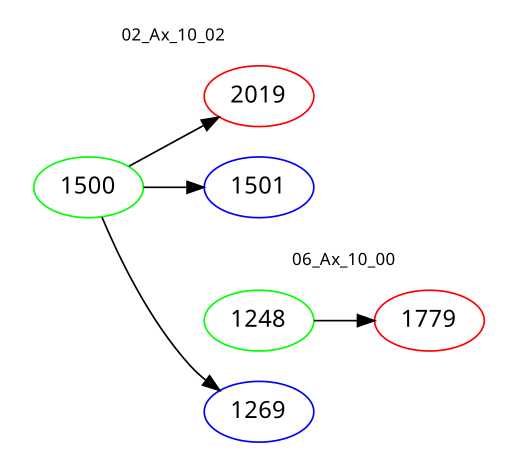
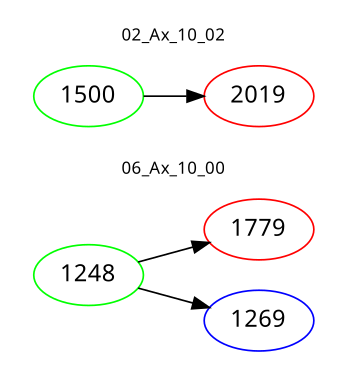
(259, 187) -> none
(146, 304) -> (166, 296)
